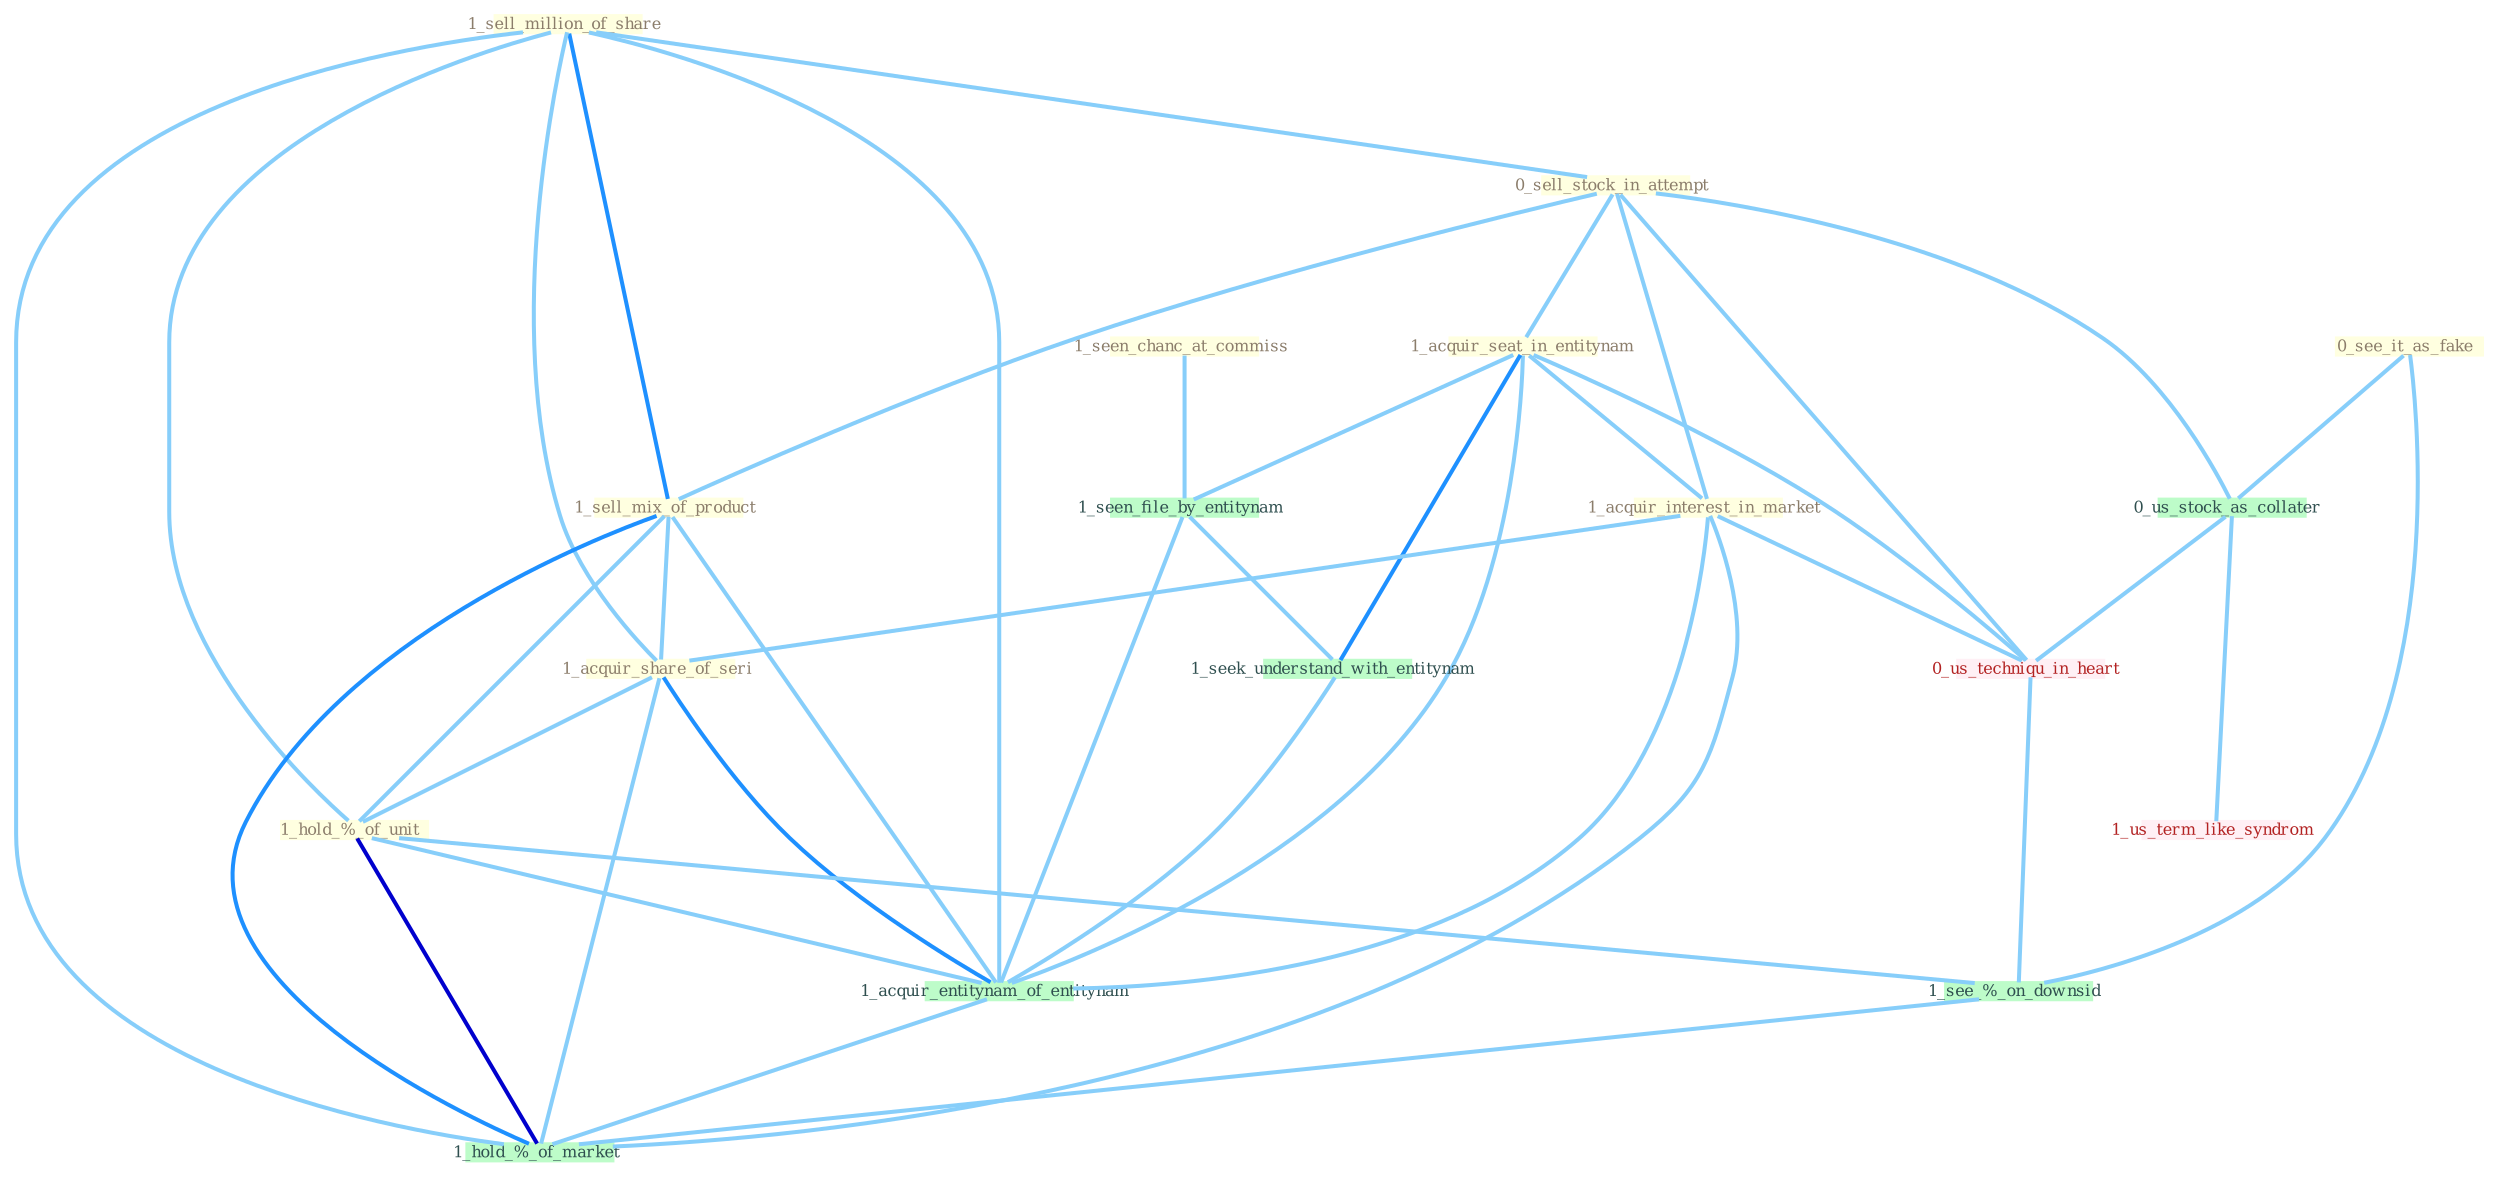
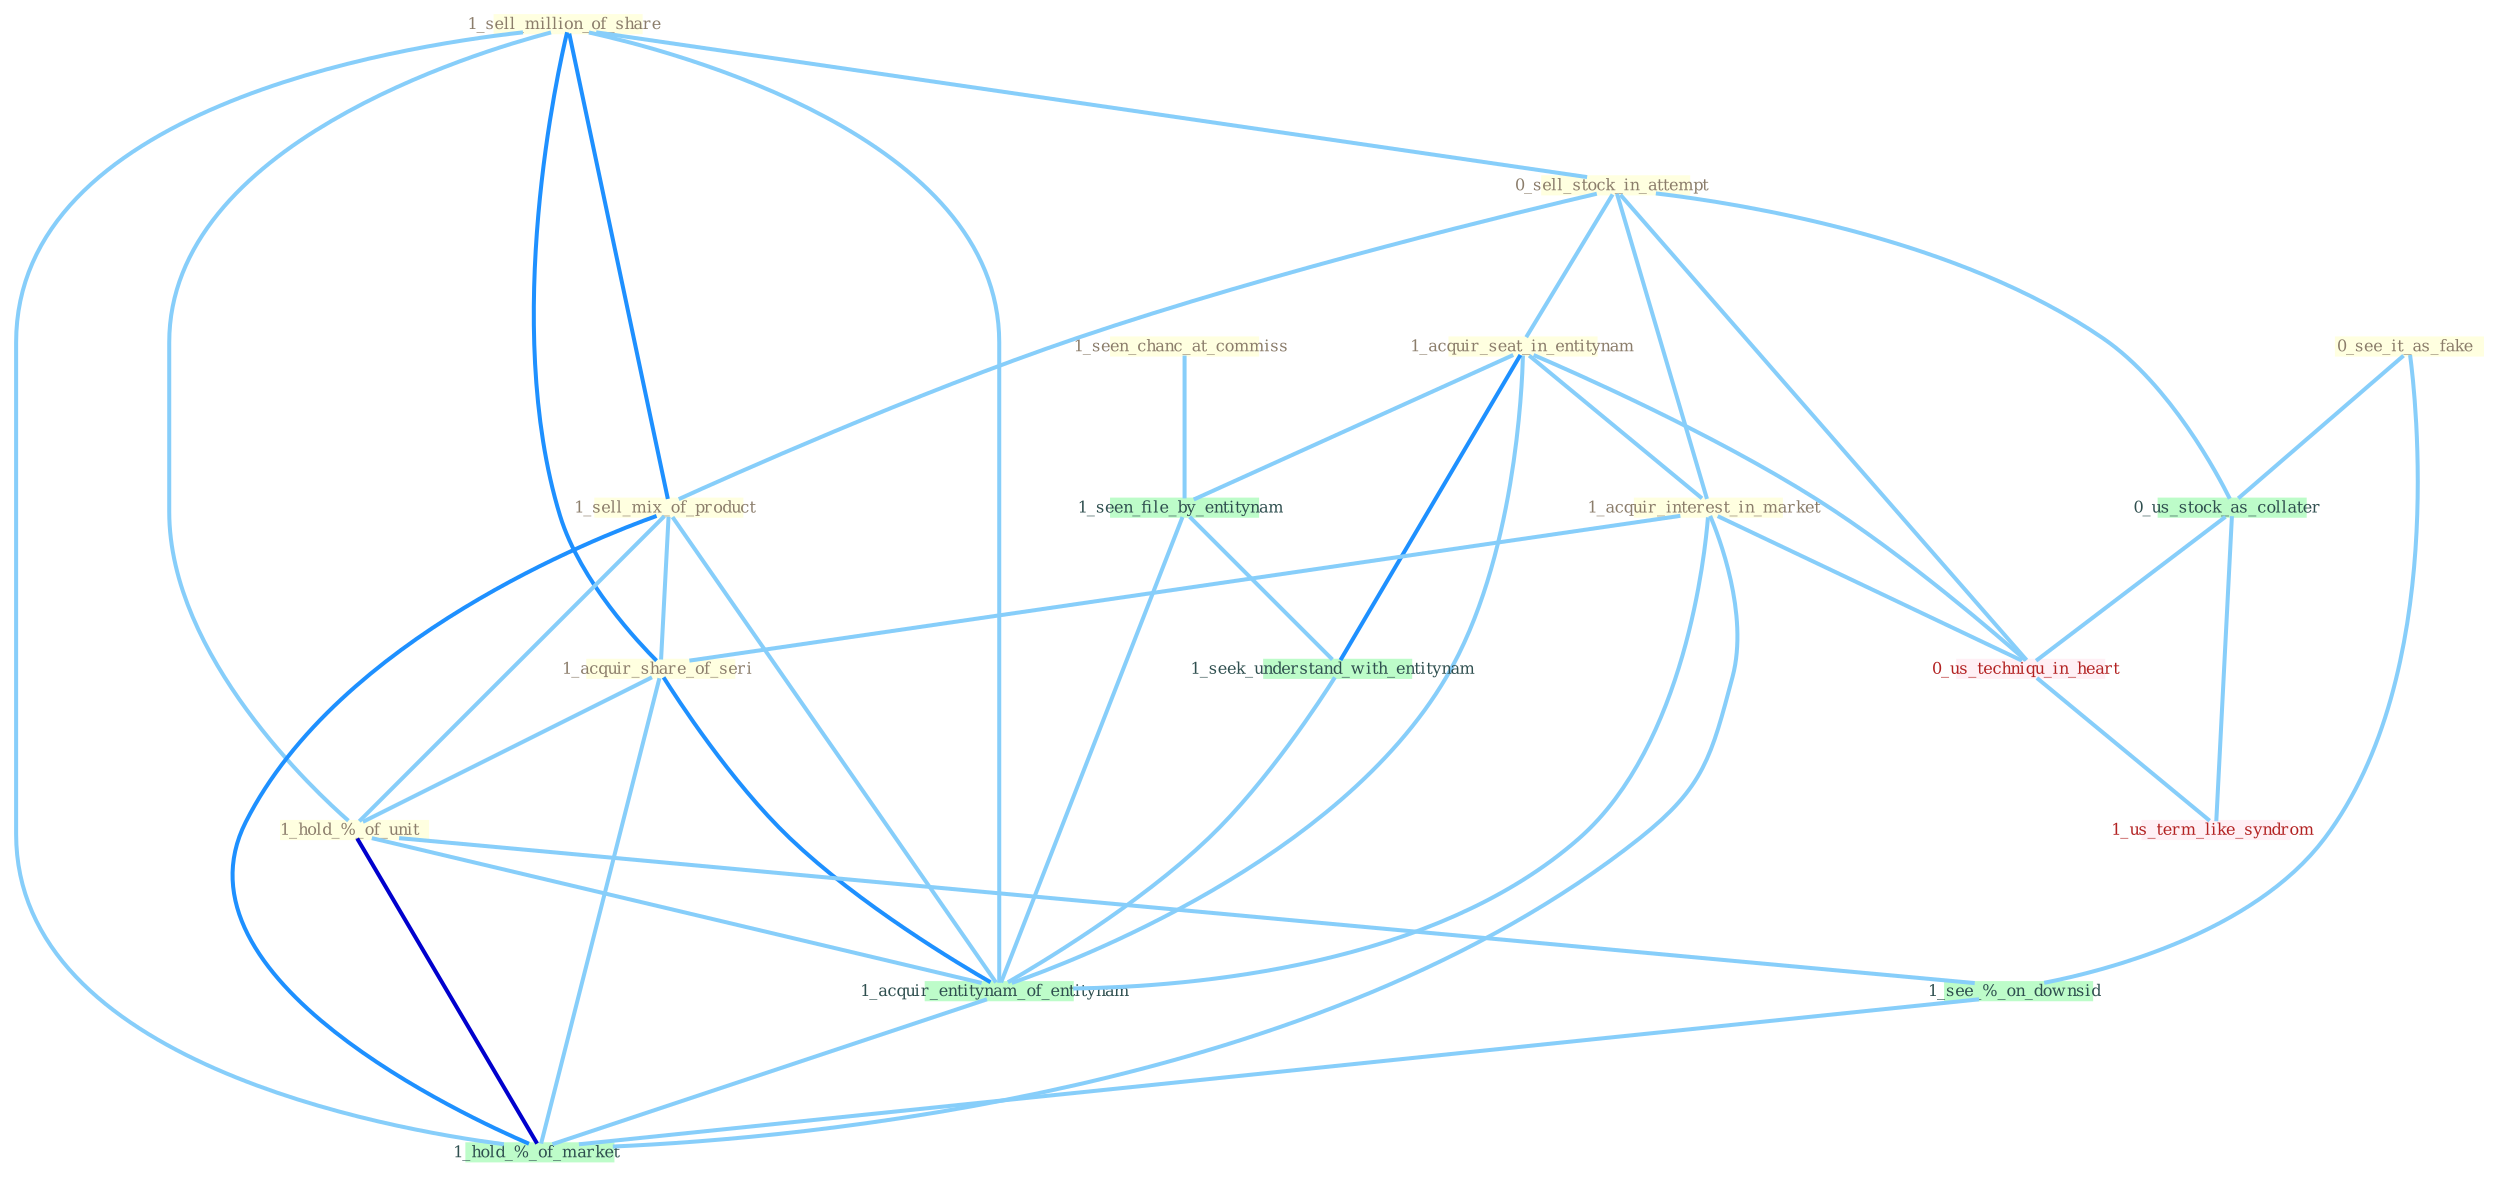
(535, 362) -> (535, 362)
(2025, 830) -> (2123, 749)
